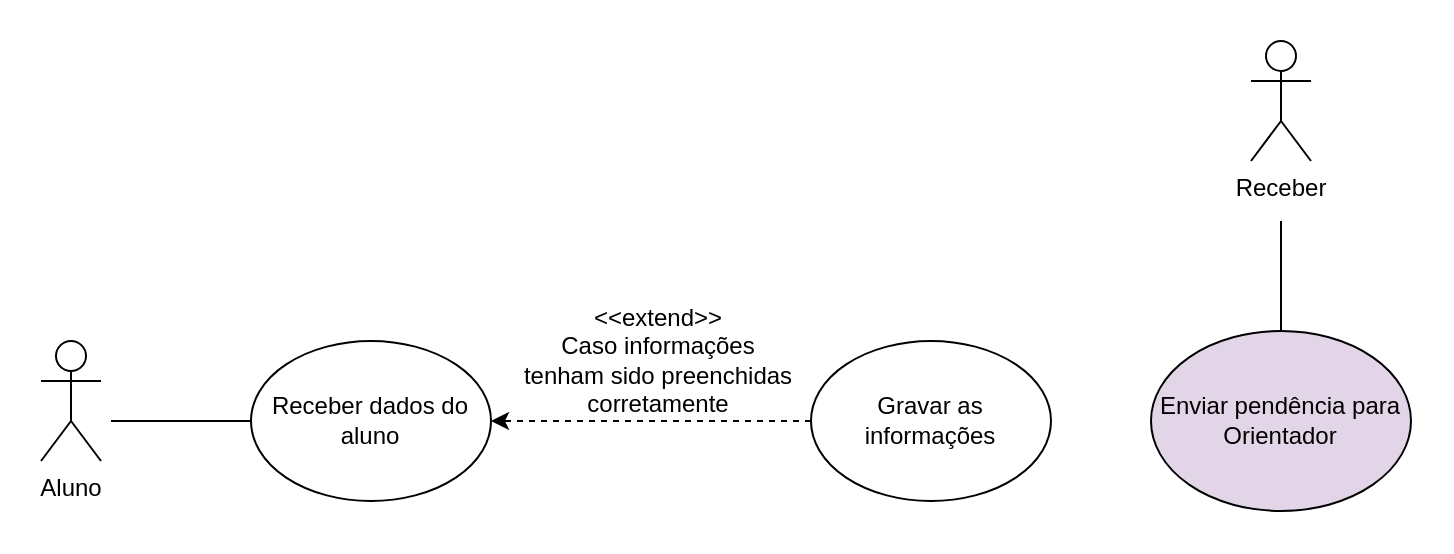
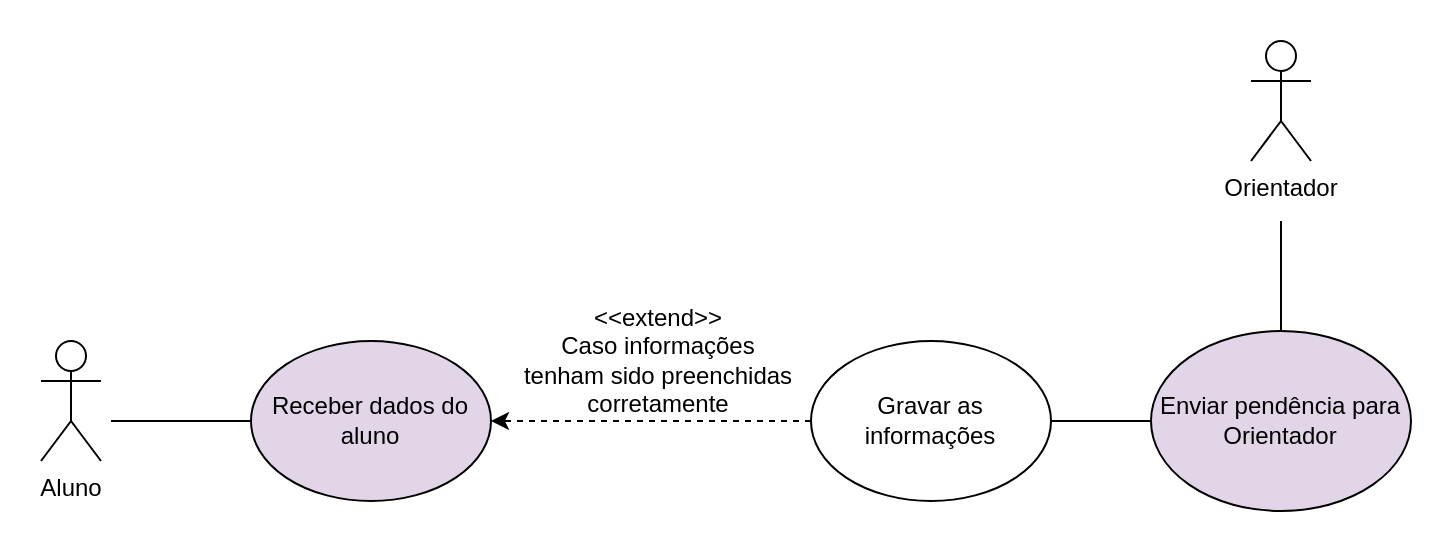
(1282, 189) -> (1282, 189)
(371, 421) -> (371, 421)
none -> (1101, 421)
